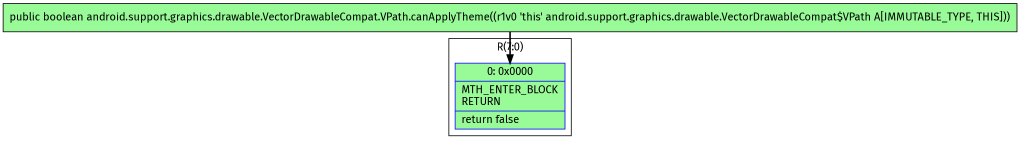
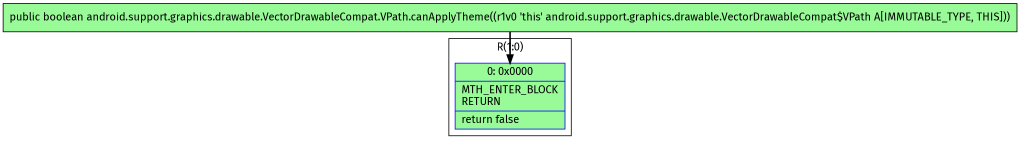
(510, 47) -> (510, 47)
